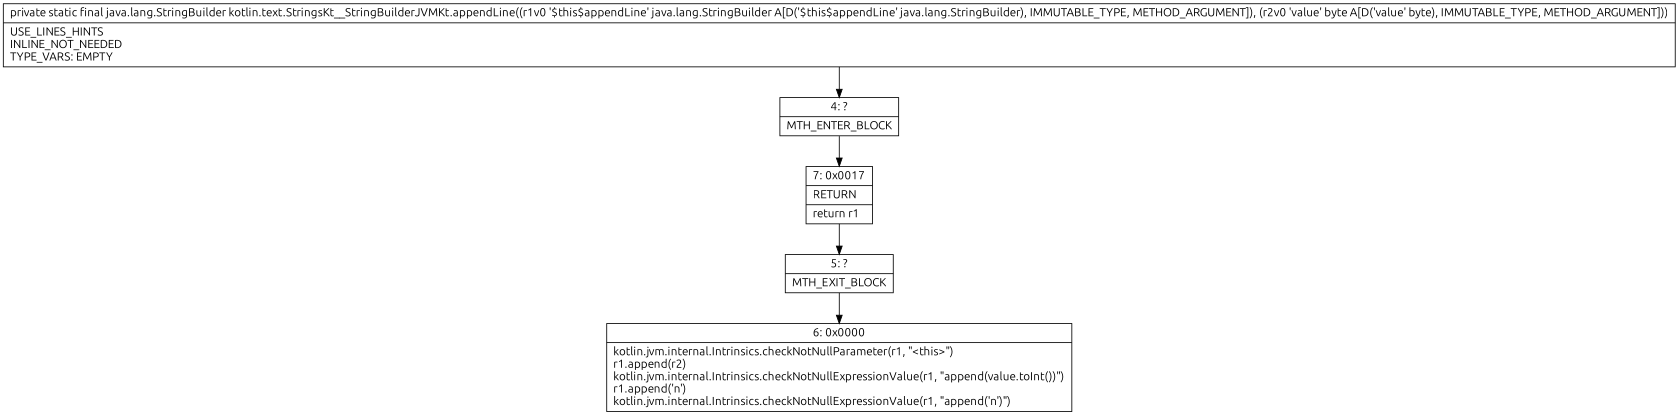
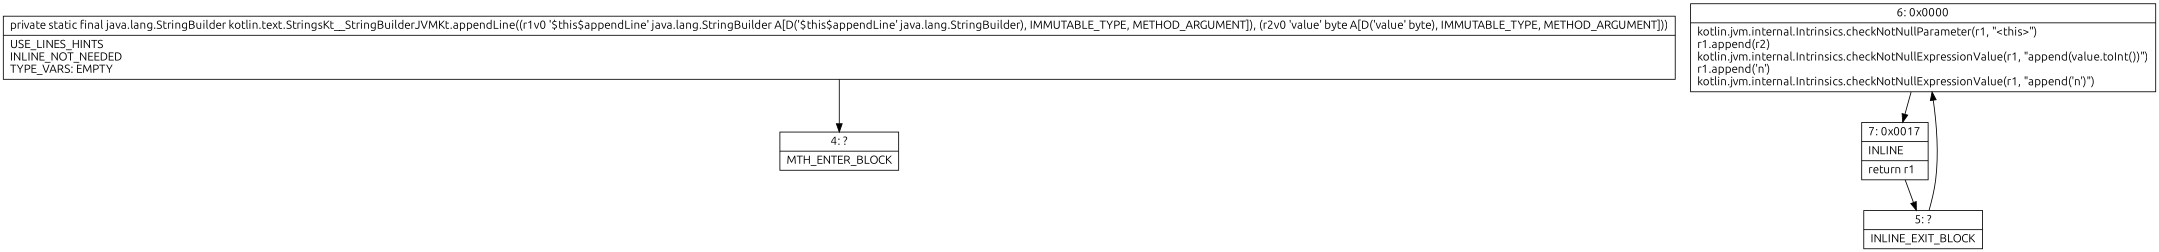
(839, 147) -> (1908, 103)
(835, 195) -> (1886, 151)
(839, 283) -> (1923, 239)
